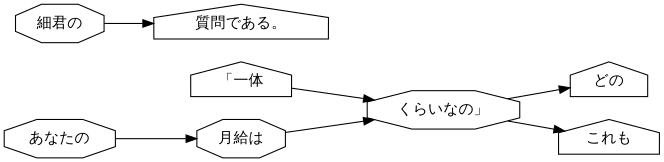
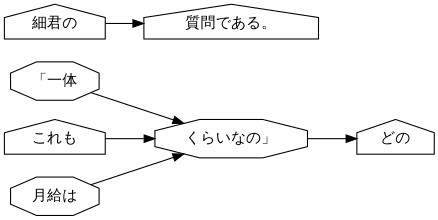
(60, 23) -> (55, 23)
(241, 81) -> (55, 81)
(531, 125) -> (125, 139)
(60, 139) -> none
